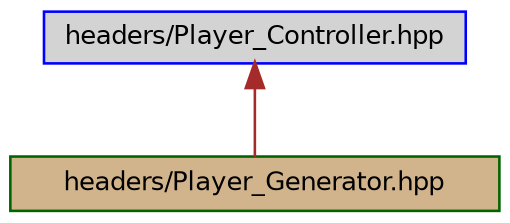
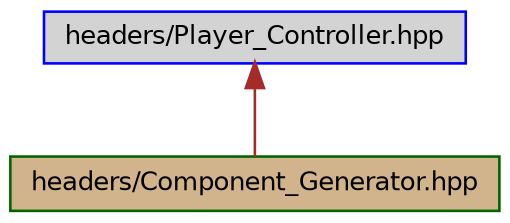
(255, 184) -> (255, 184)
